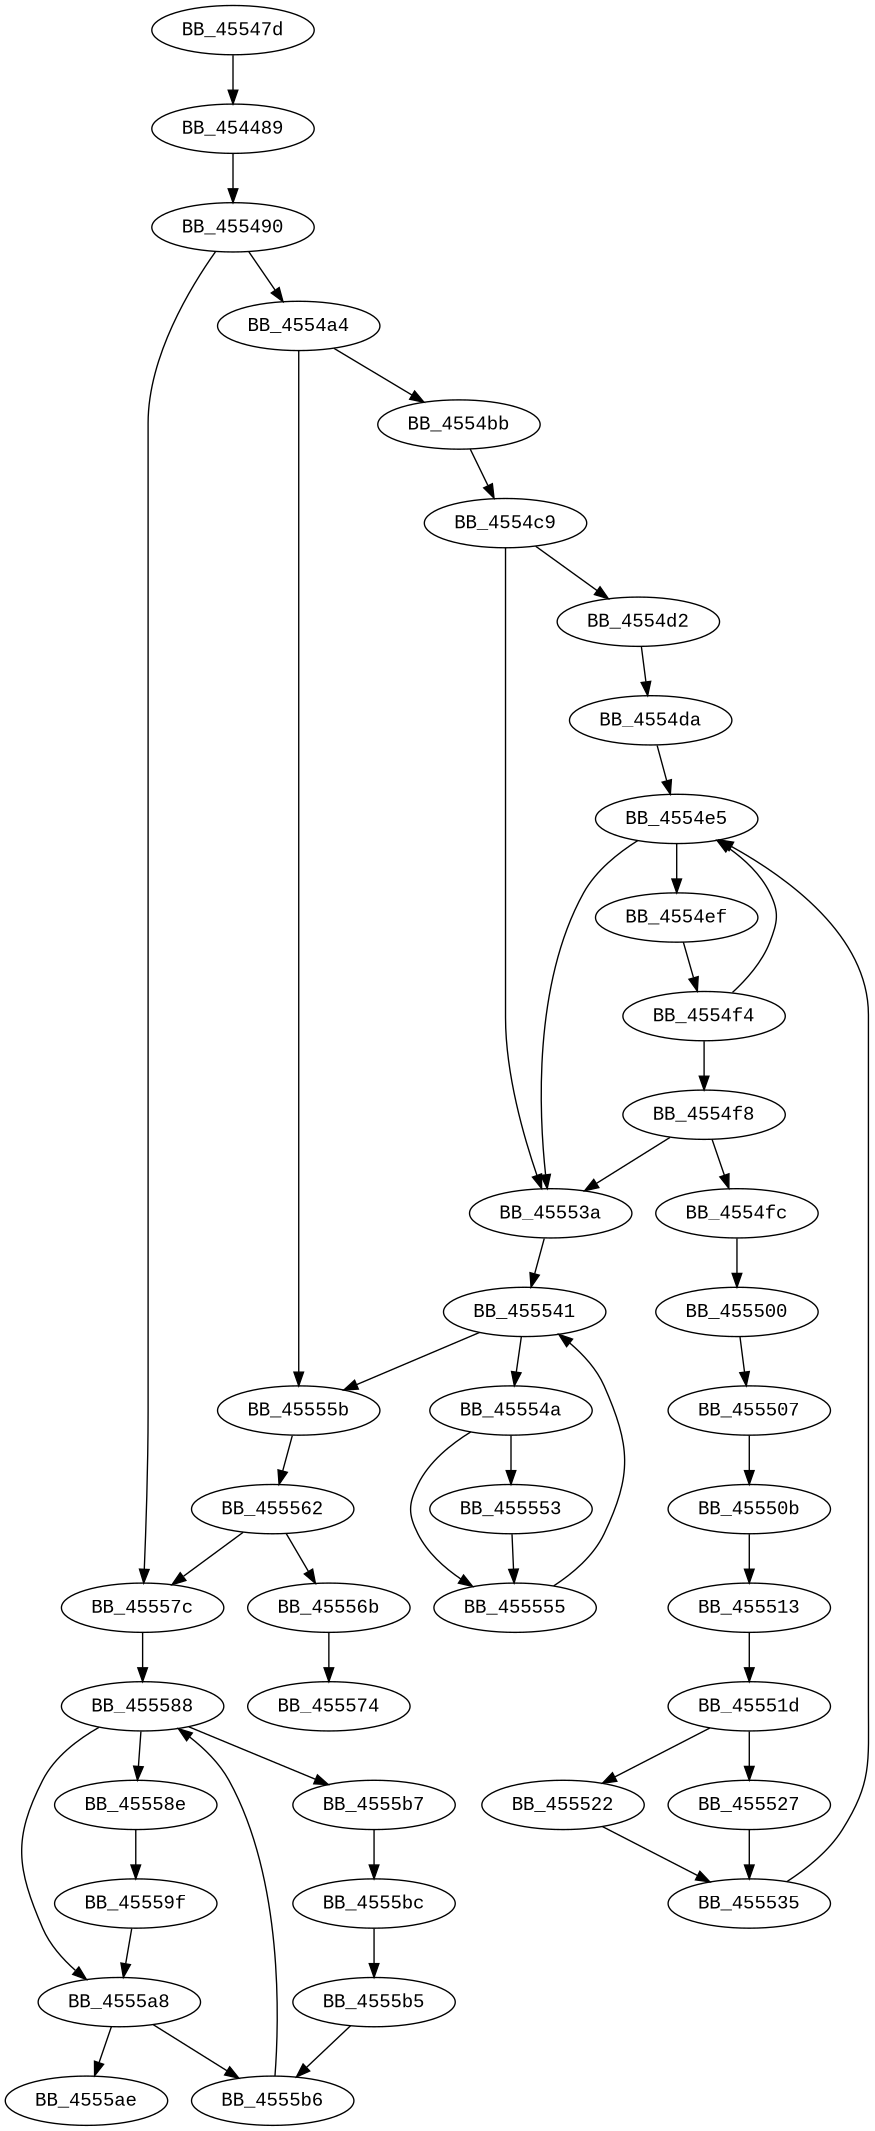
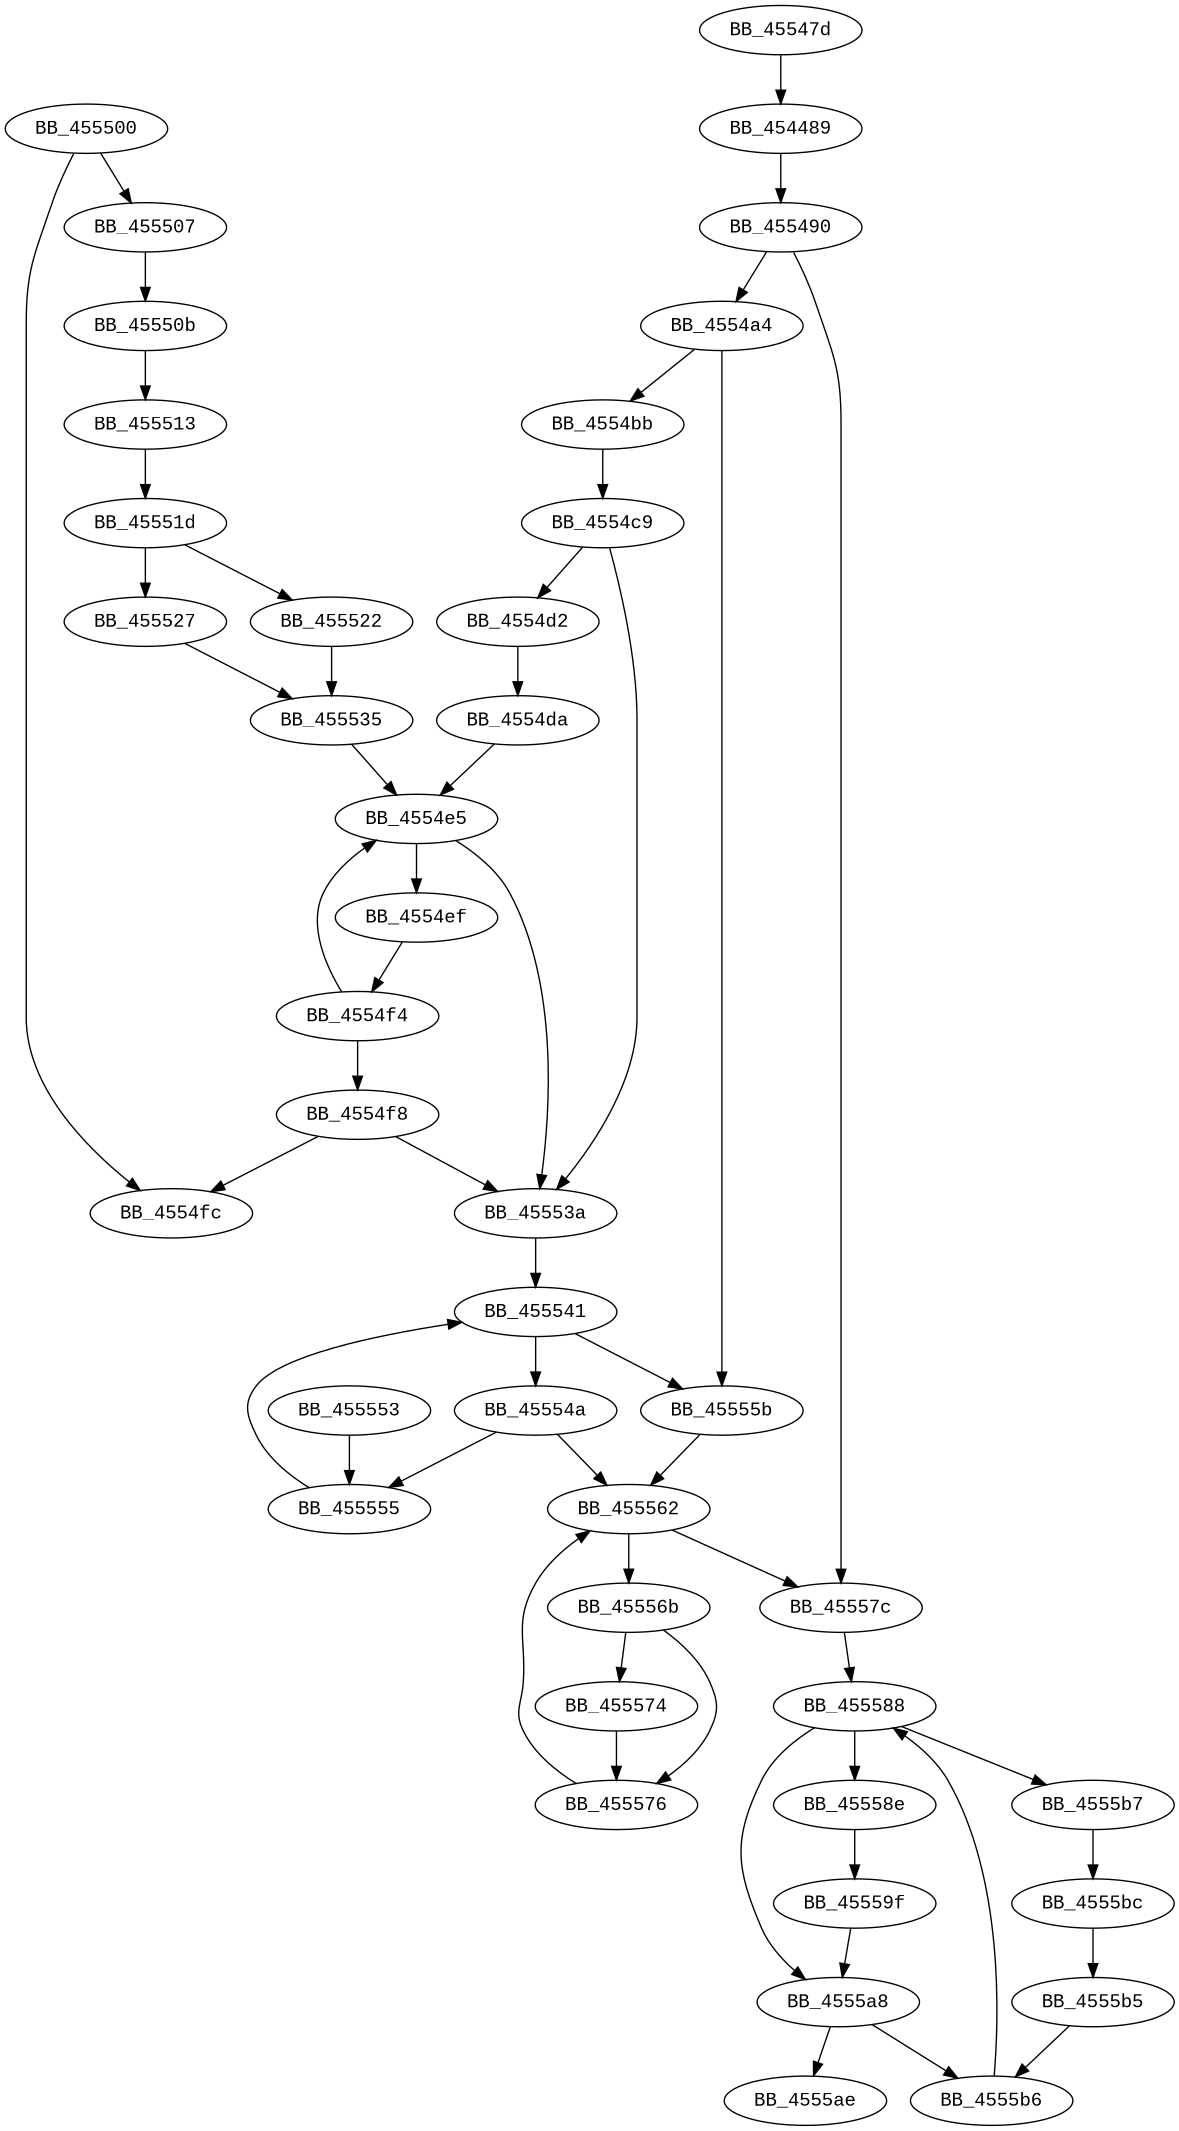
(737, 1256) -> (26, 682)
(511, 1453) -> (577, 1455)
none -> (616, 1805)
